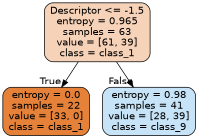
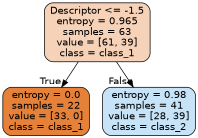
(149, 111) -> (149, 111)
